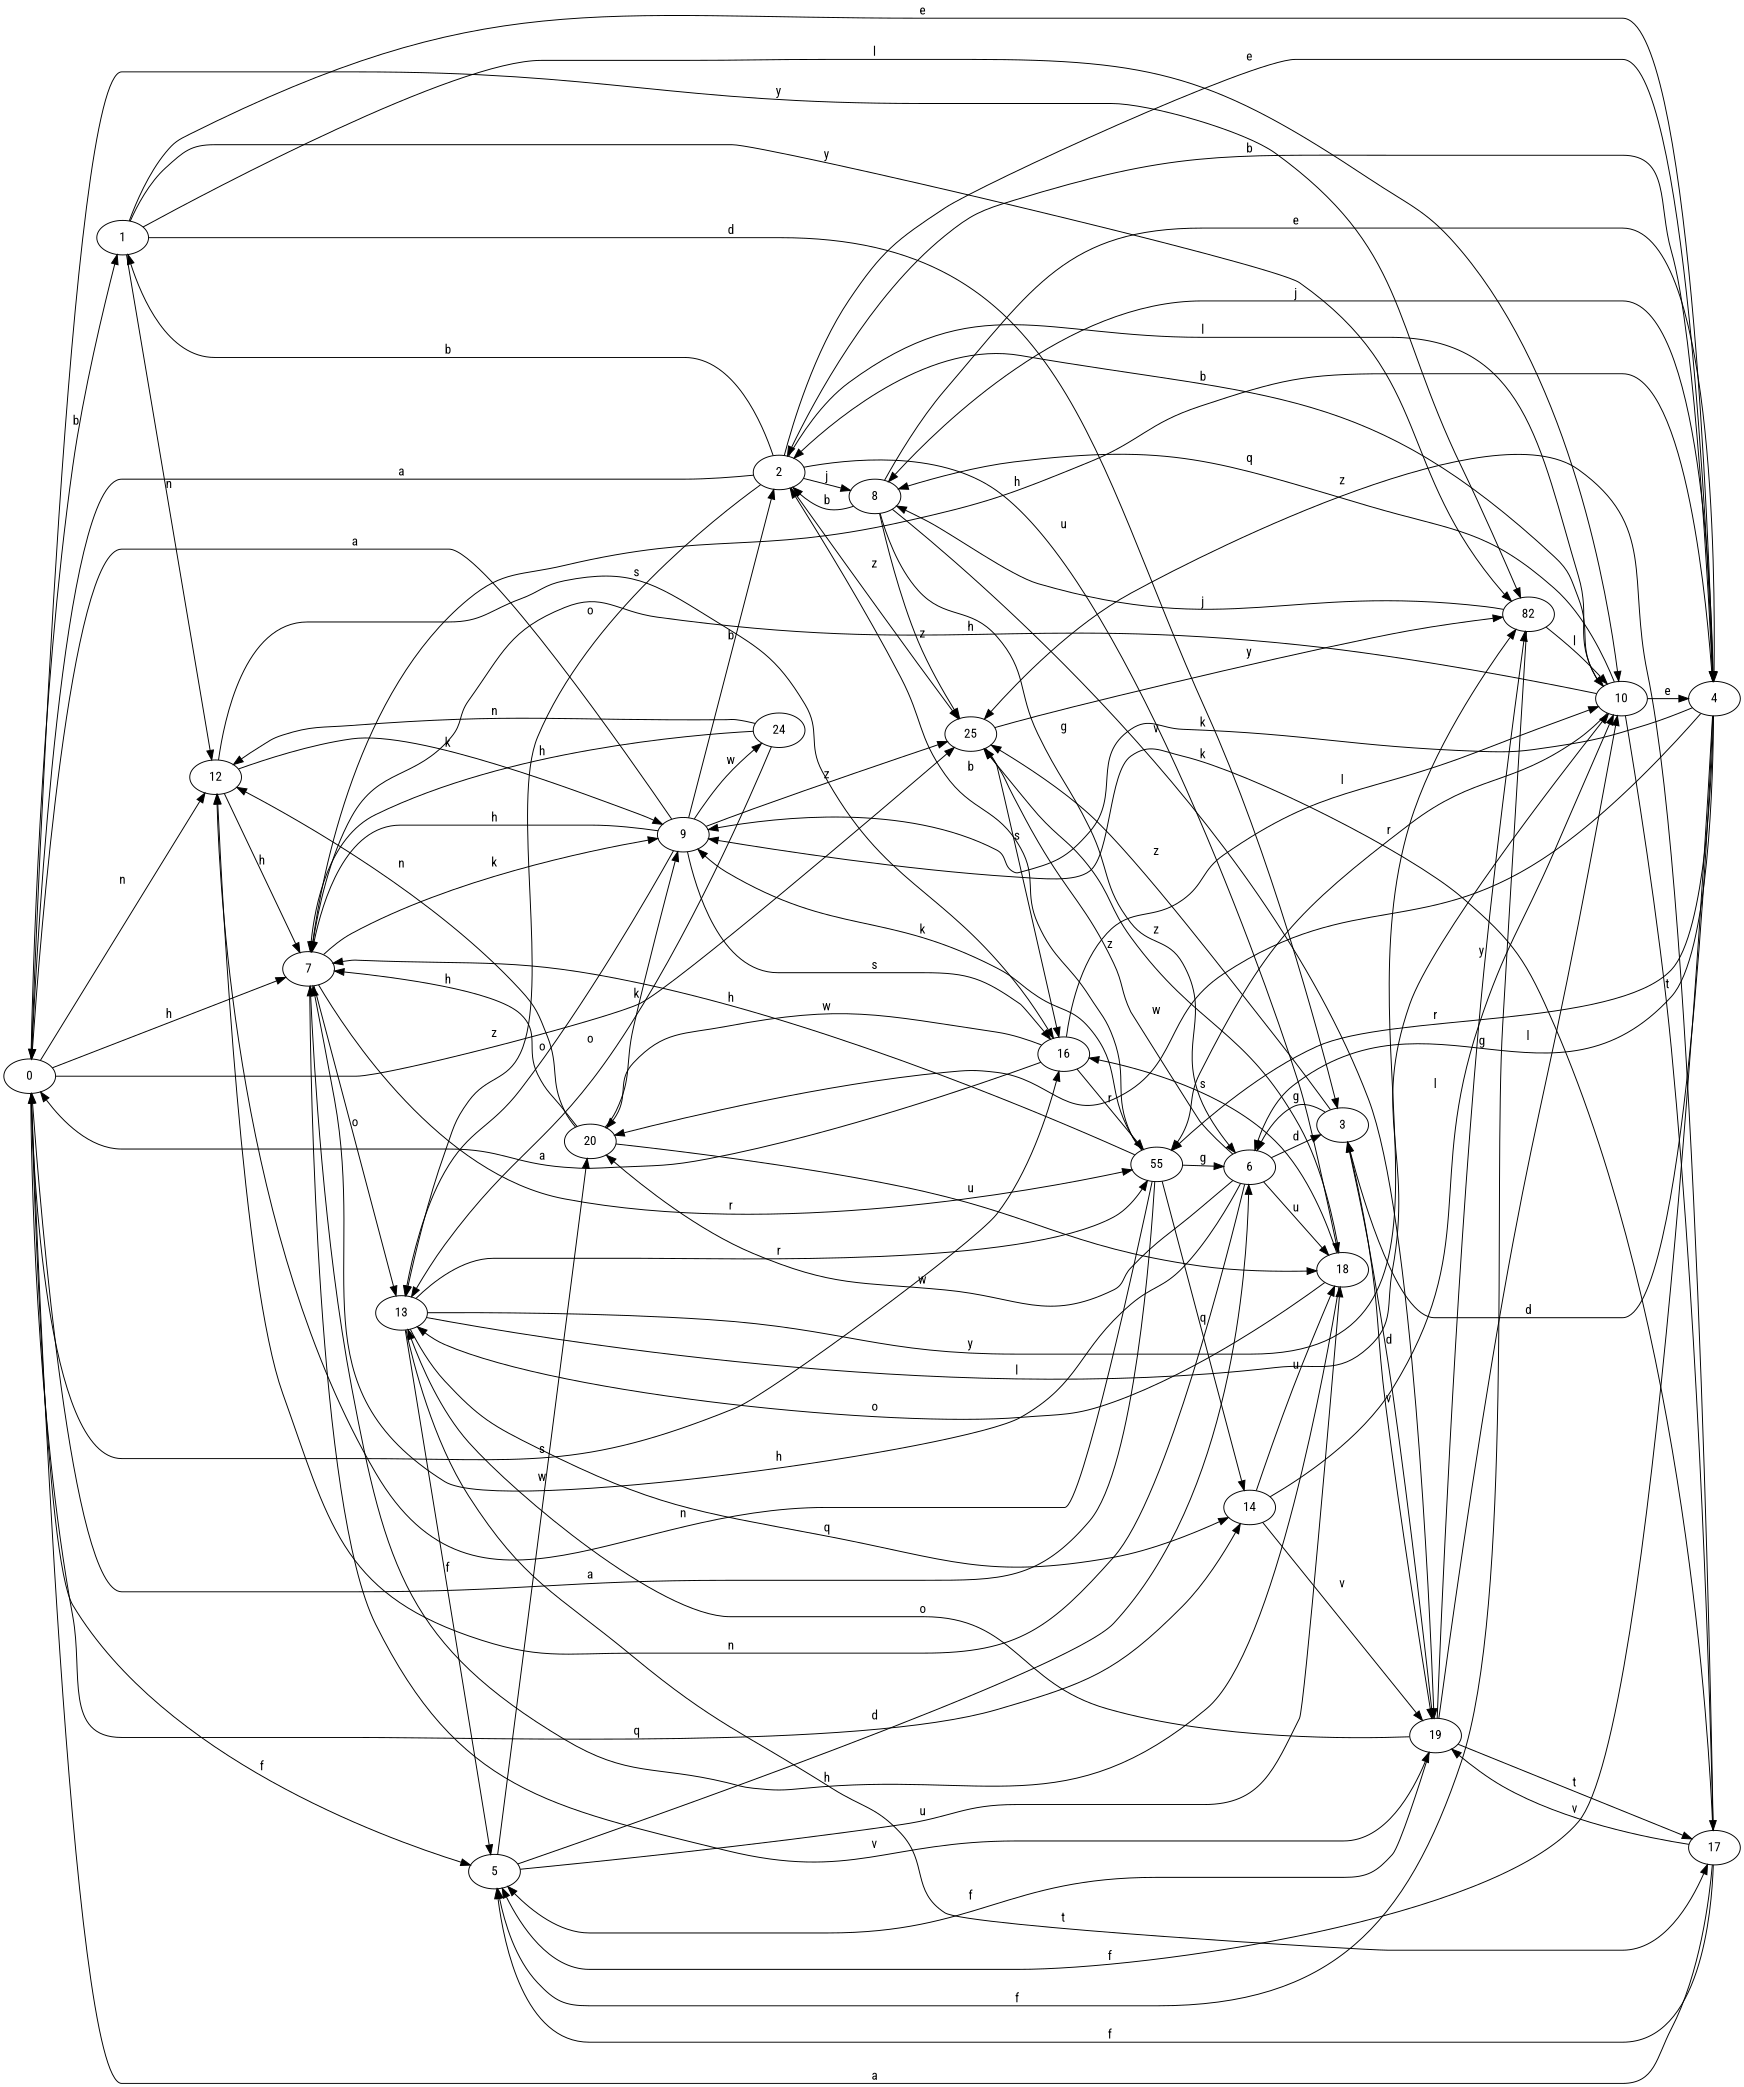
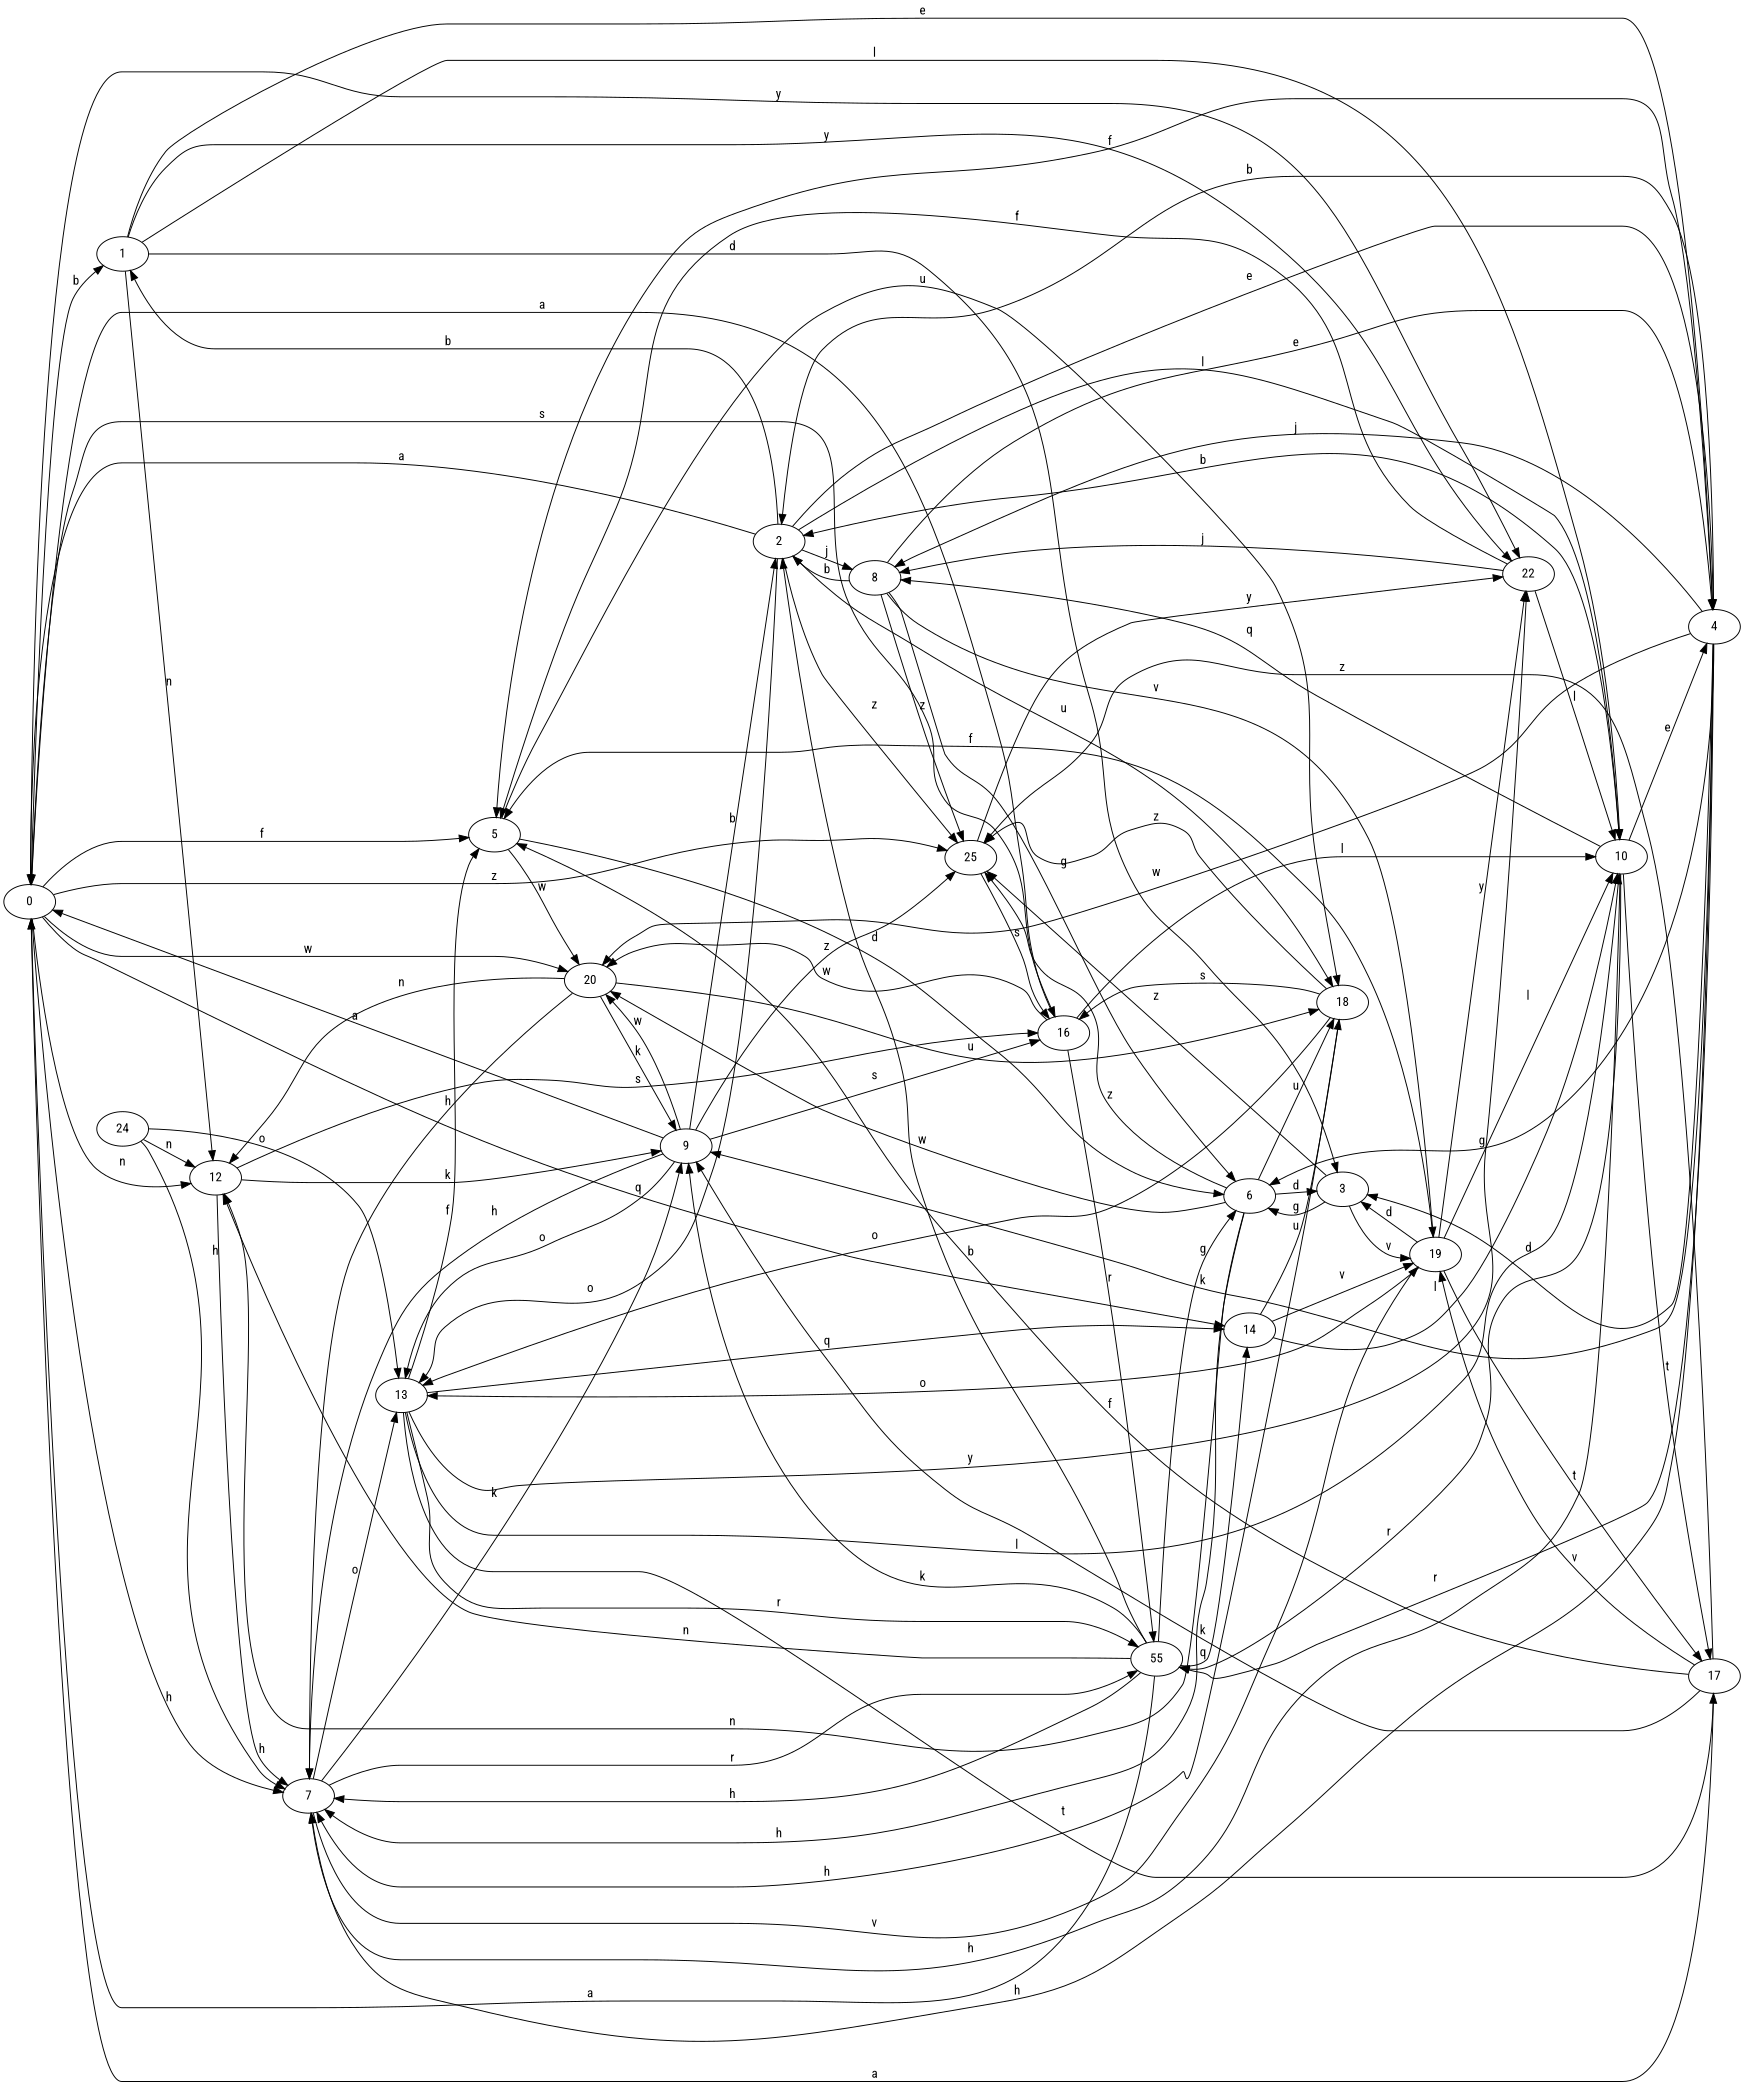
(1529, 614) -> (1529, 574)
(721, 782) -> (654, 1061)
none -> (296, 956)
